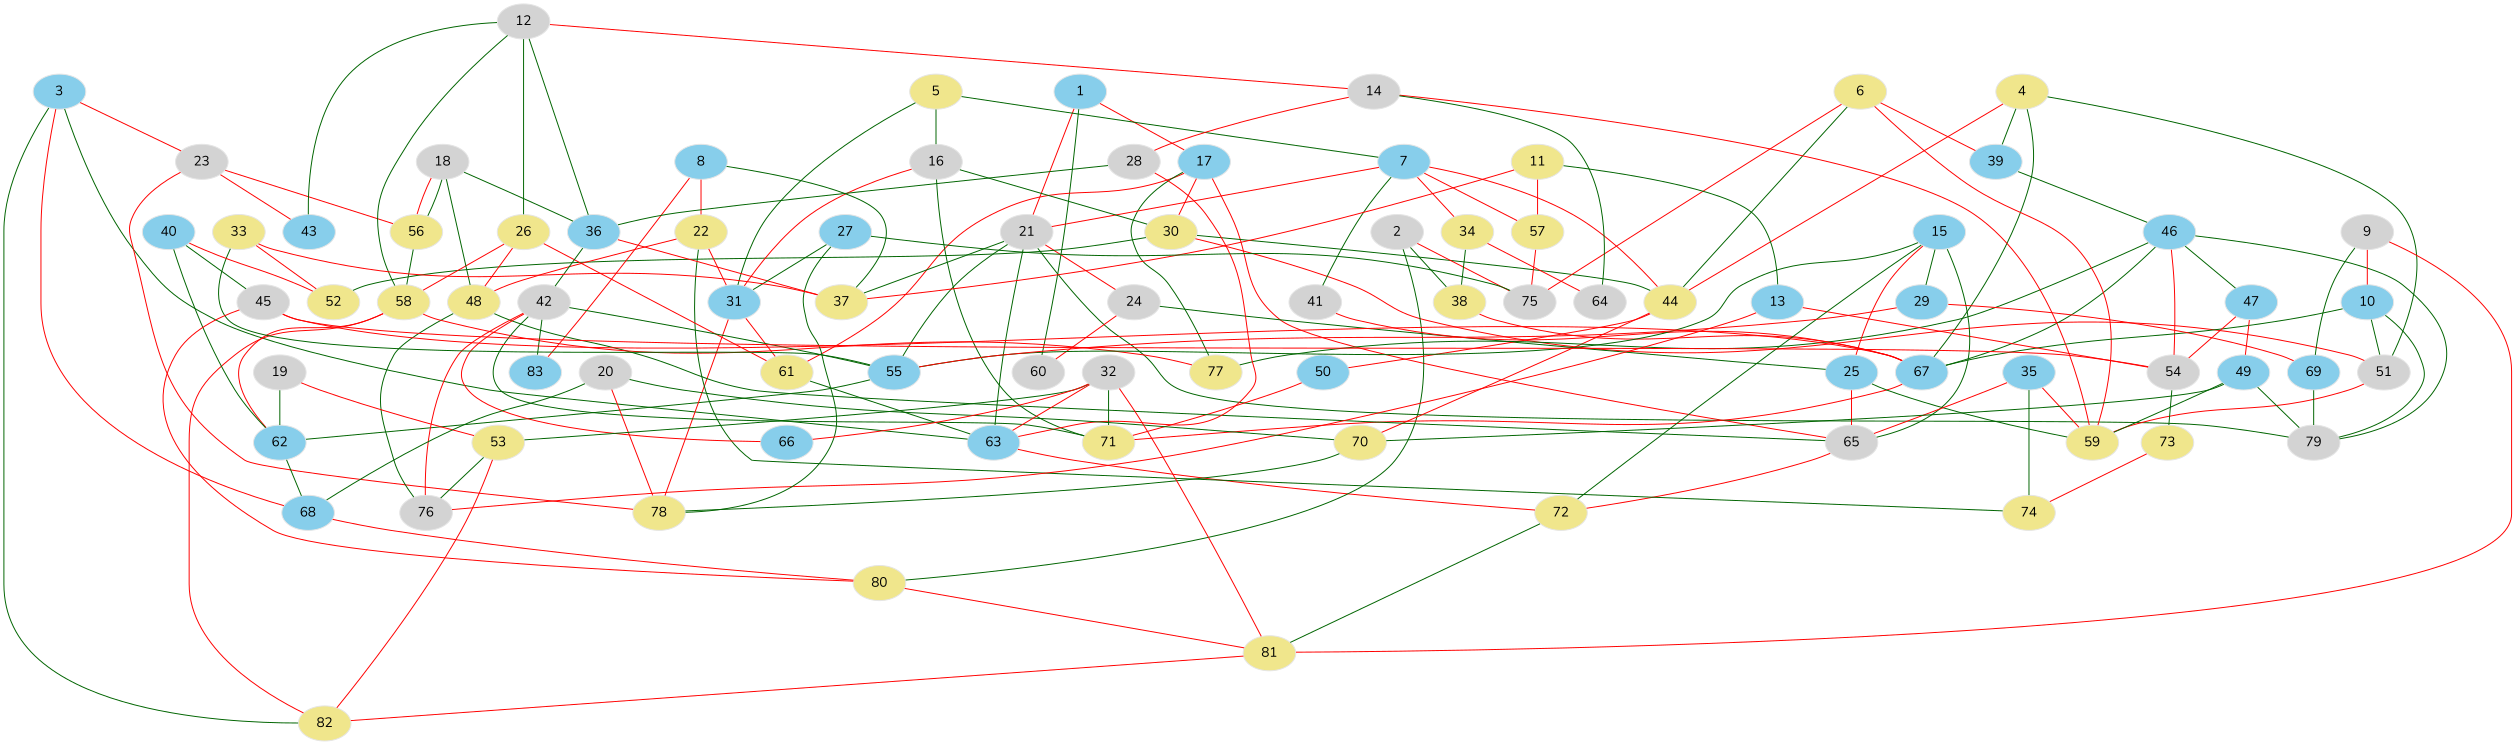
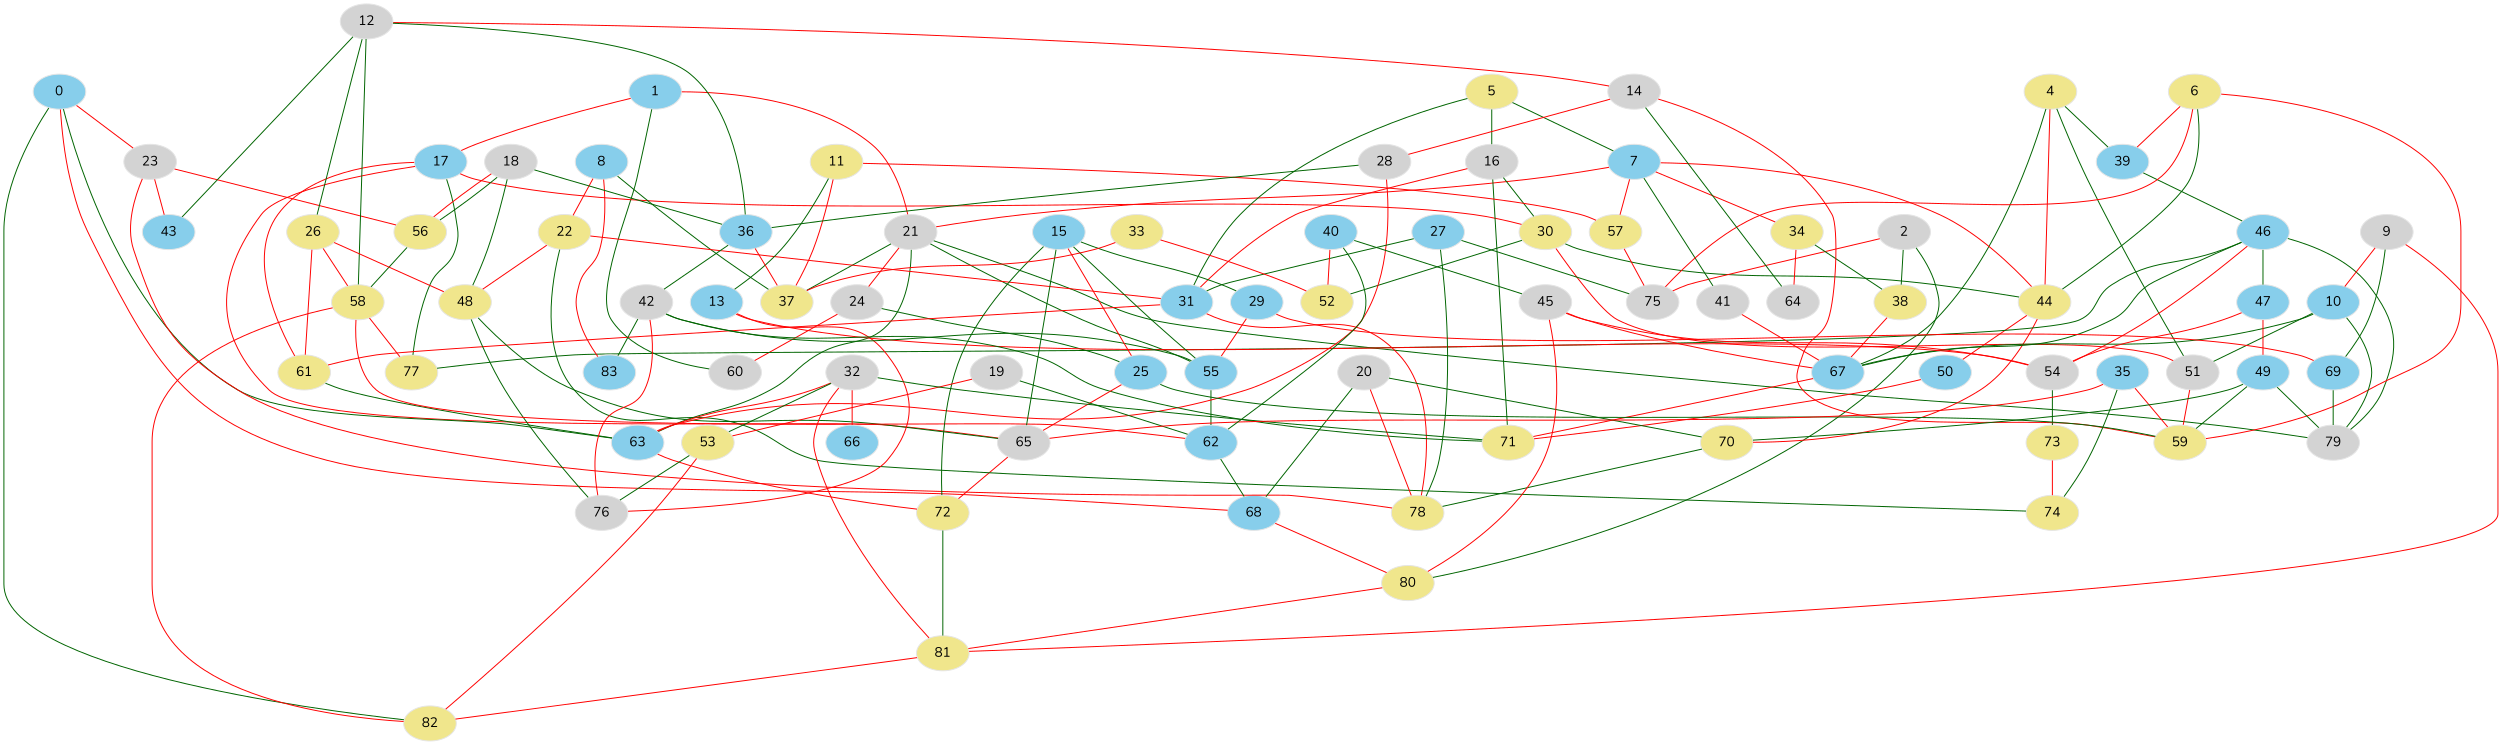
(59, 92) -> (59, 92)
(510, 352) -> none
(557, 425) -> none
